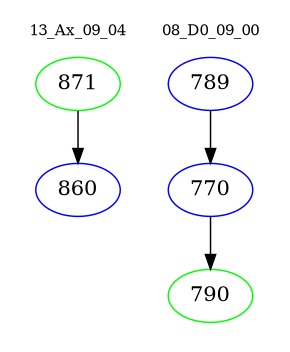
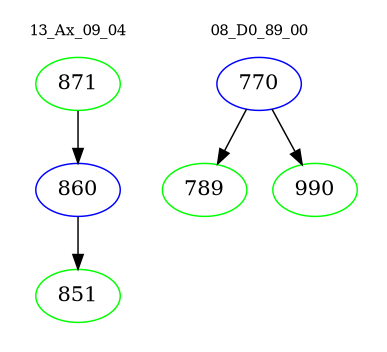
(211, 32) -> (260, 32)
(211, 84) -> (205, 190)
(211, 130) -> (236, 130)
none -> (78, 296)
(211, 296) -> (315, 190)
